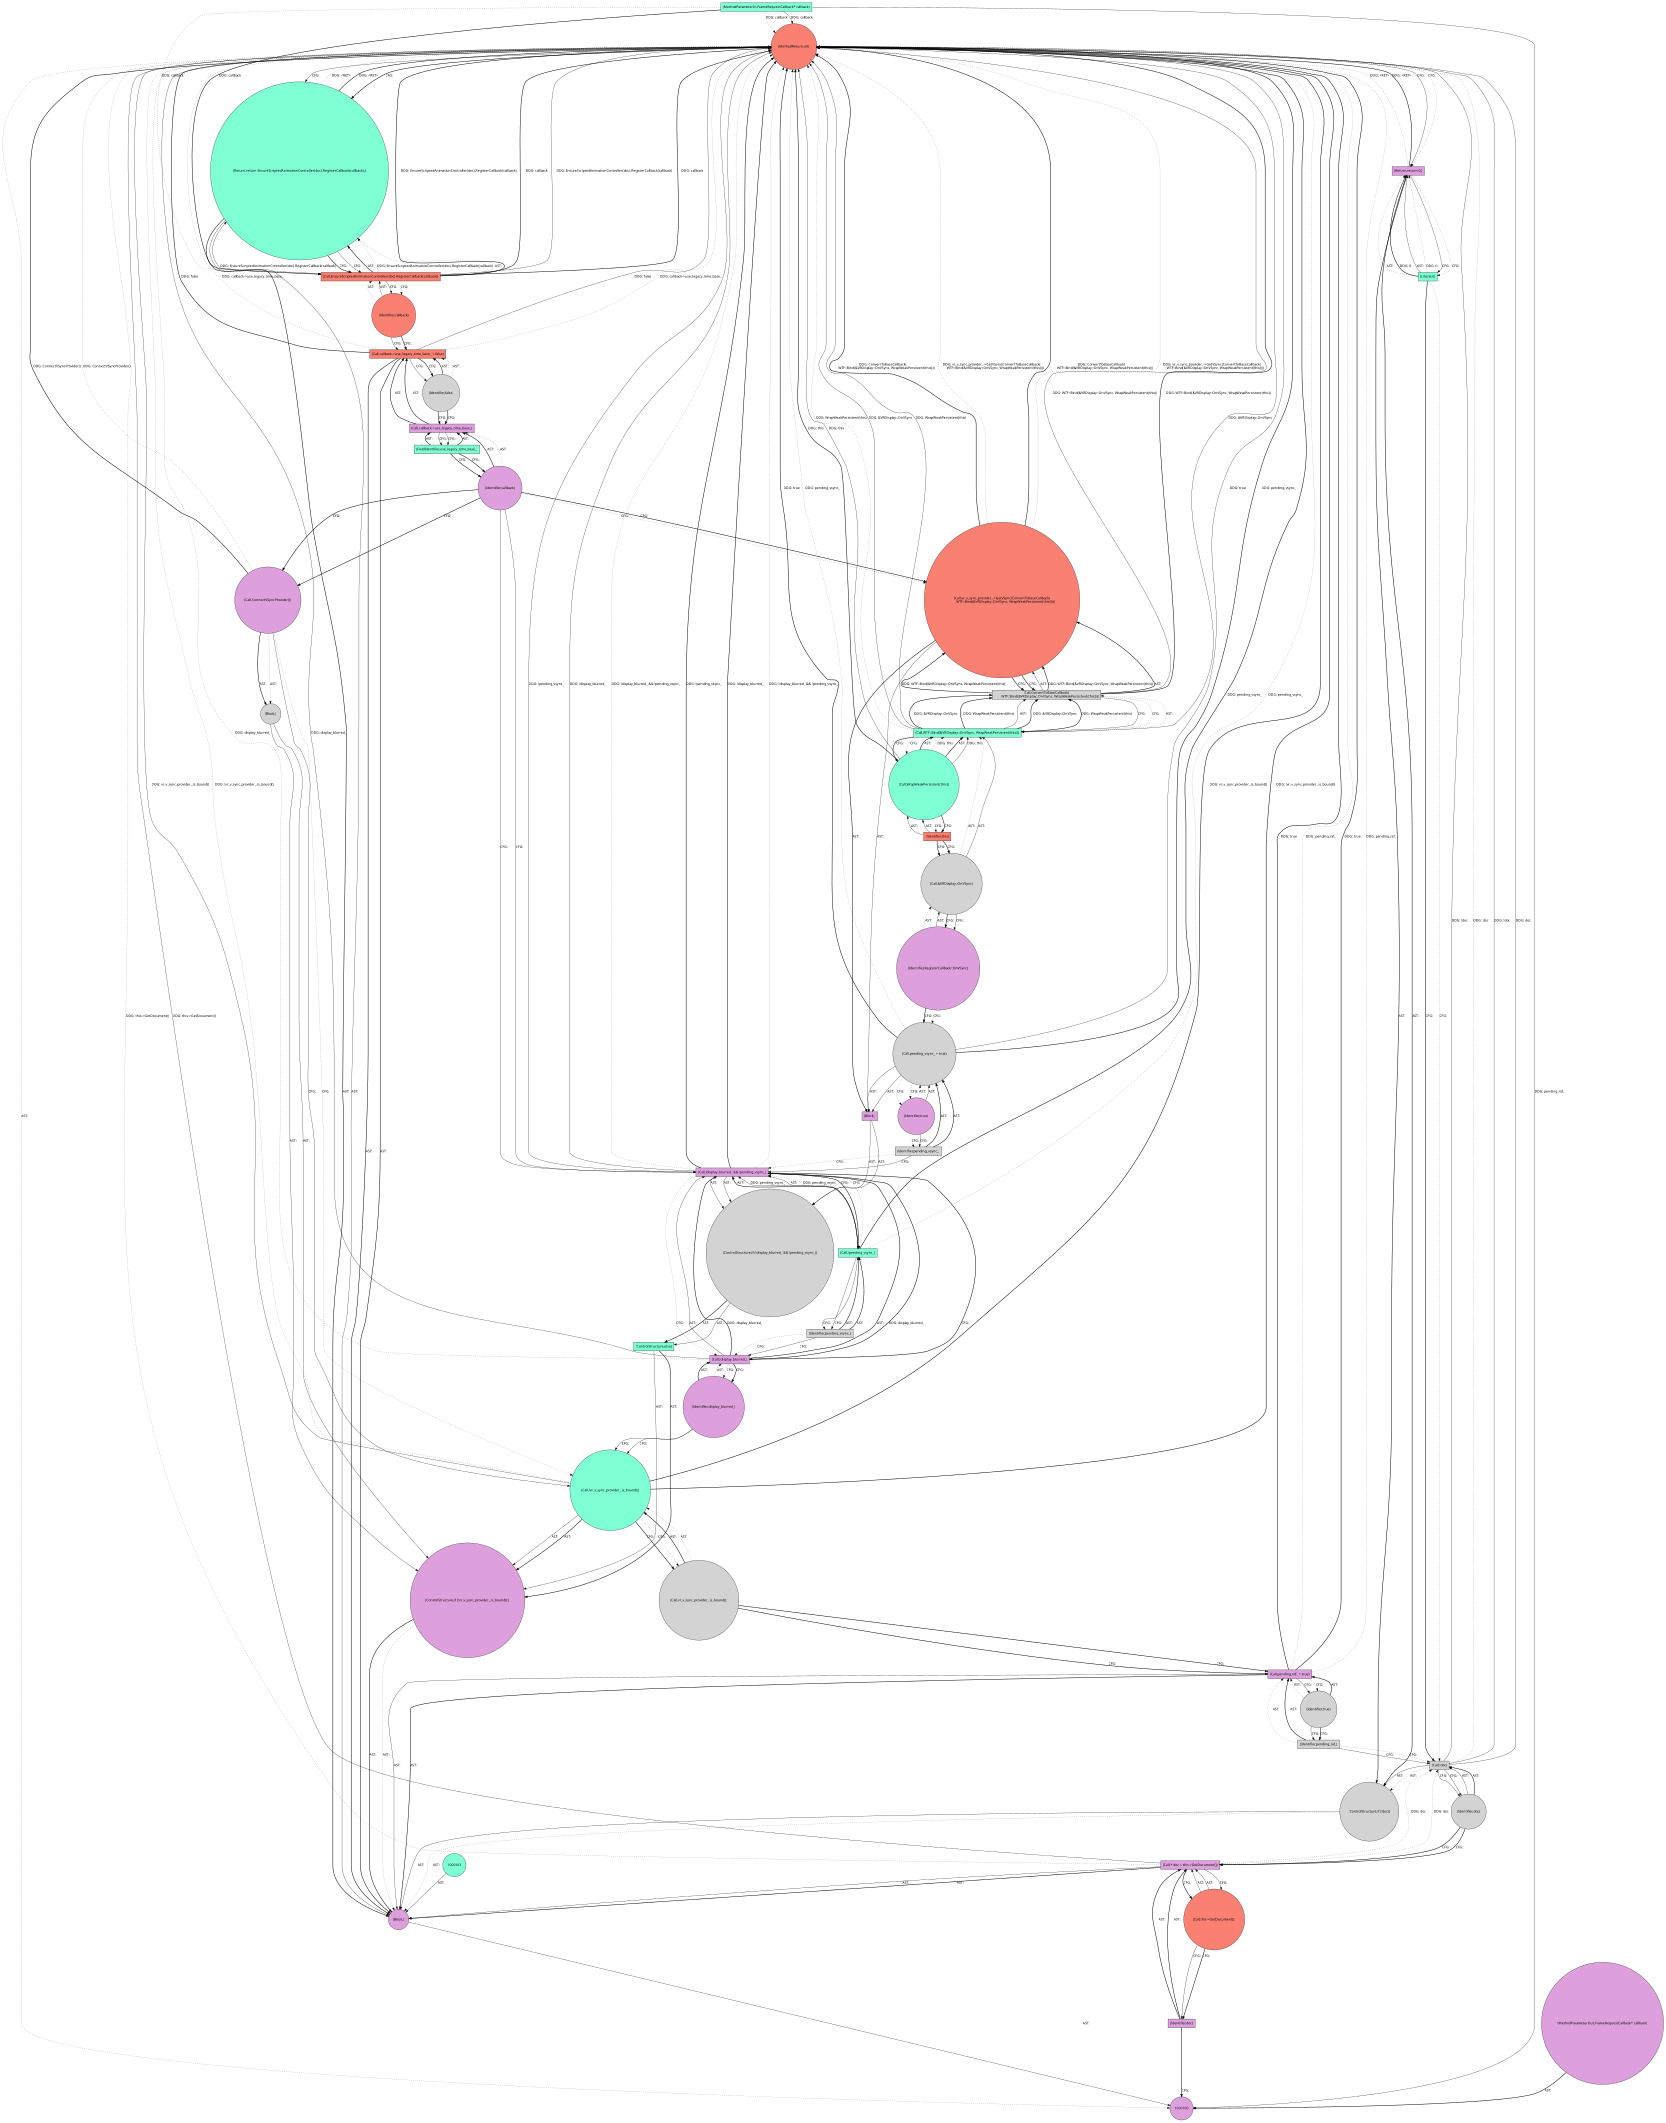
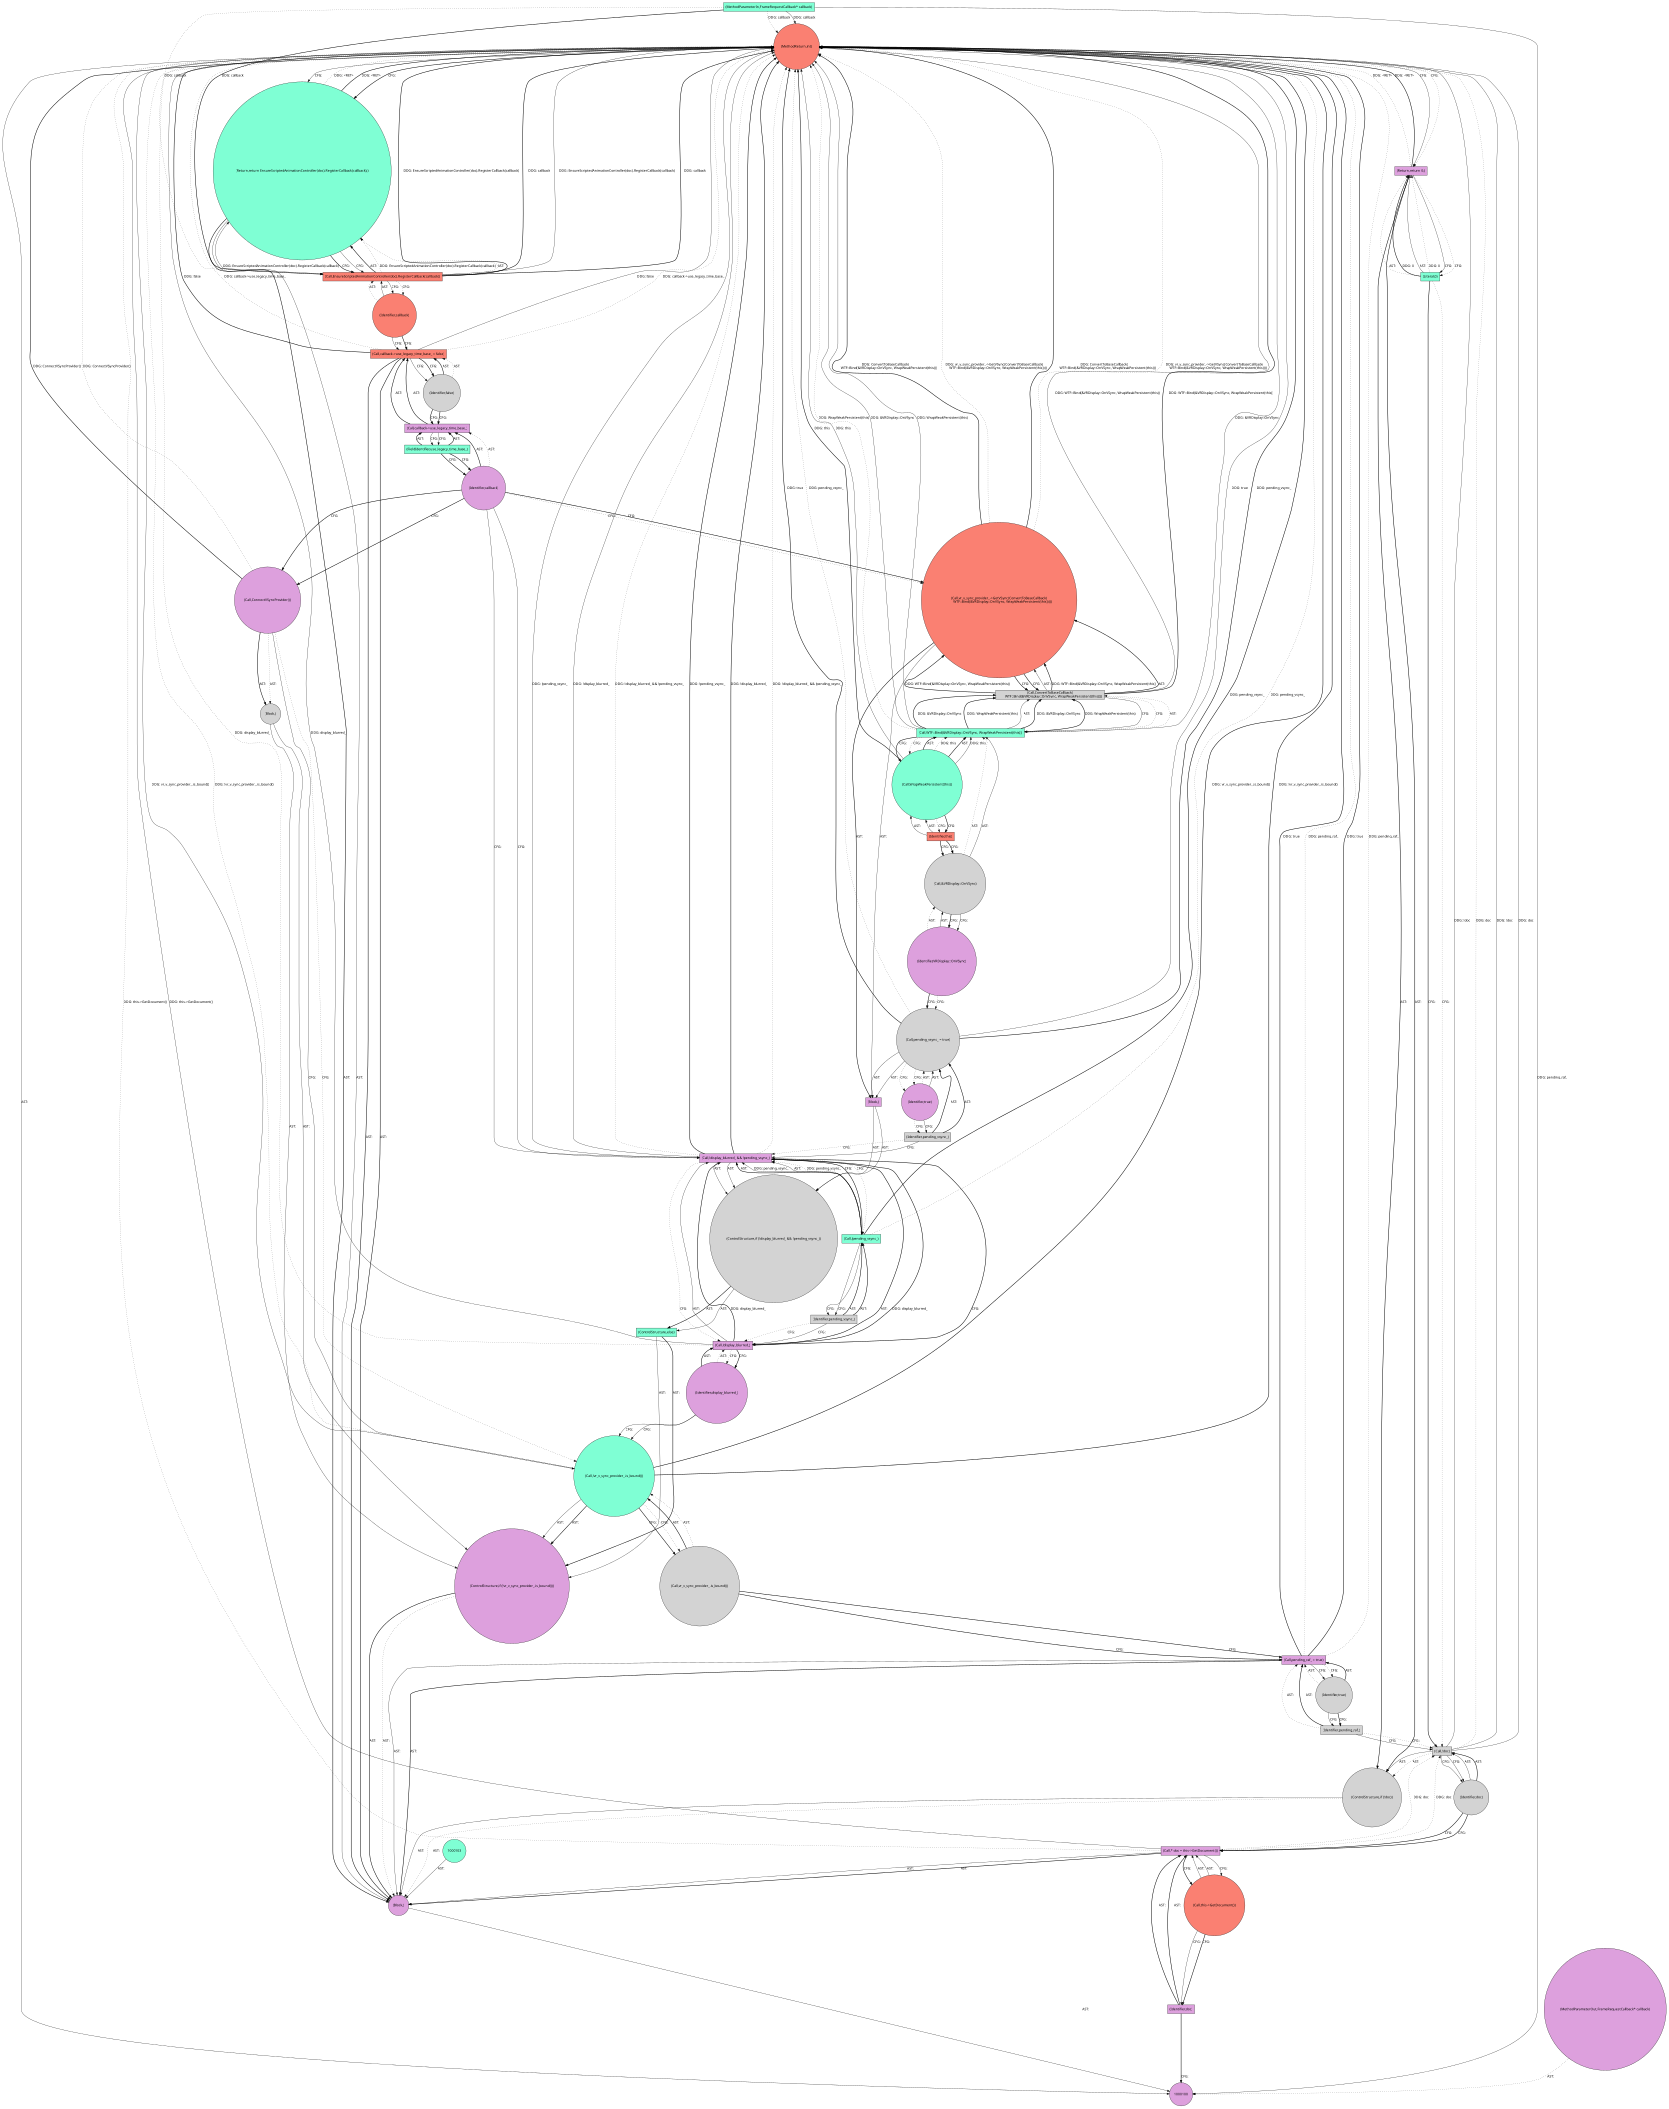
(938, 968) -> (942, 961)
(21, 1253) -> (21, 1245)
(1385, 2106) -> (1386, 2091)
